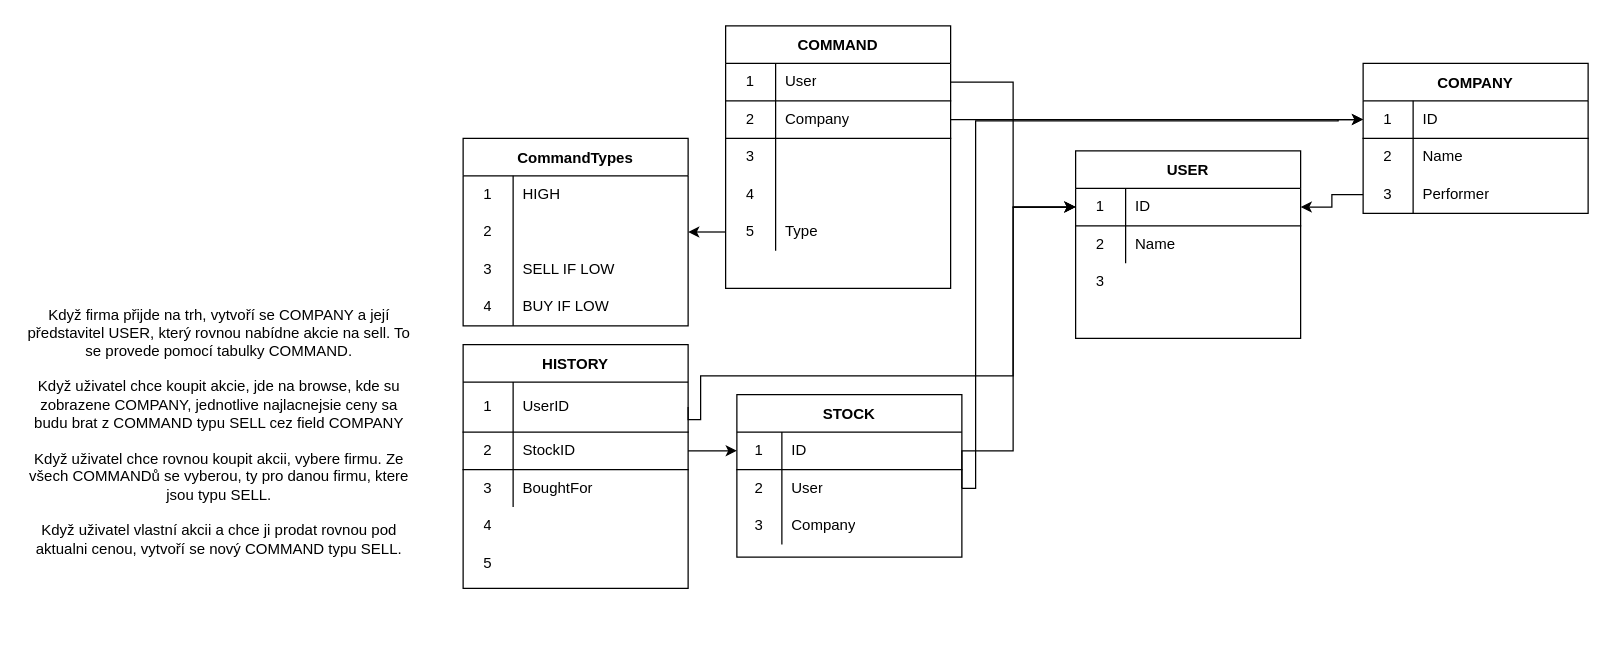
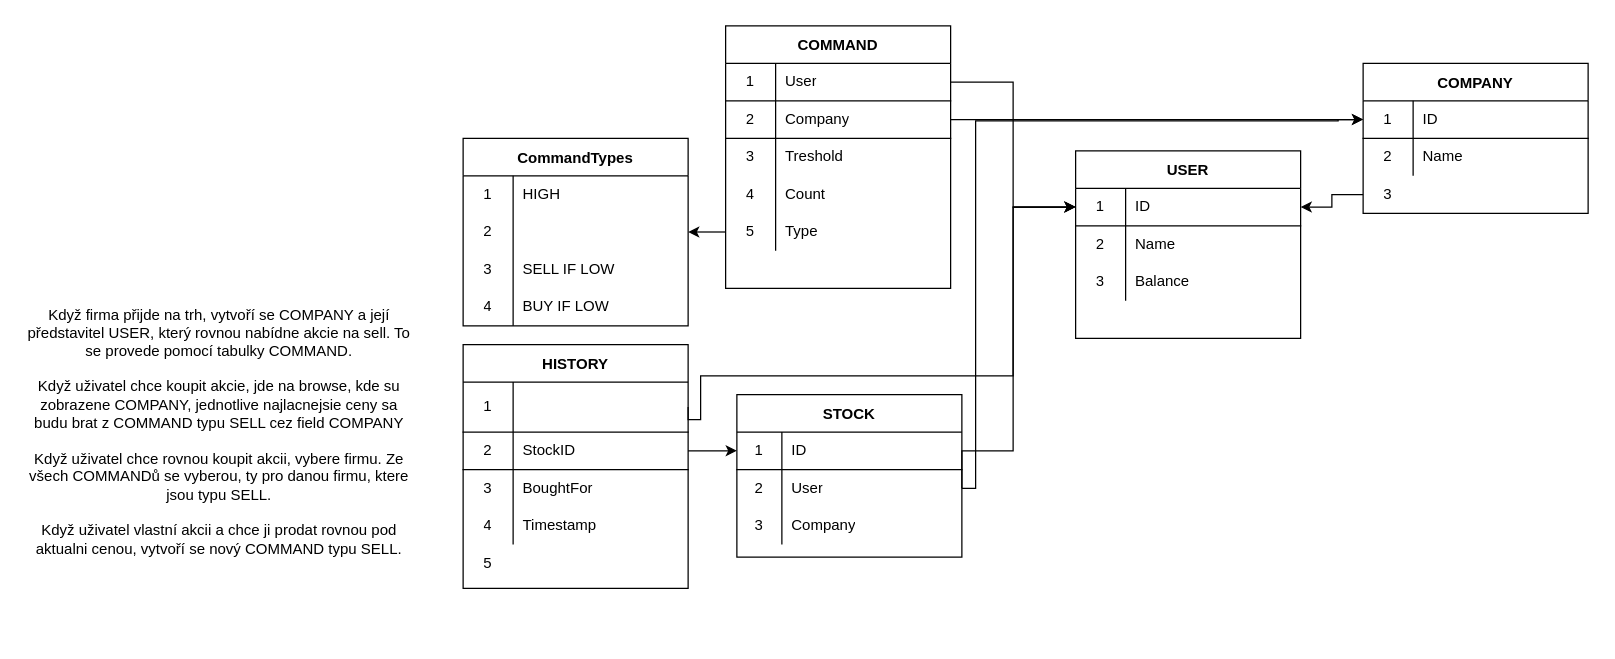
none -> (863, 157)
none -> (863, 194)
(1501, 194) -> none
none -> (1213, 282)
(601, 407) -> none
none -> (601, 526)
